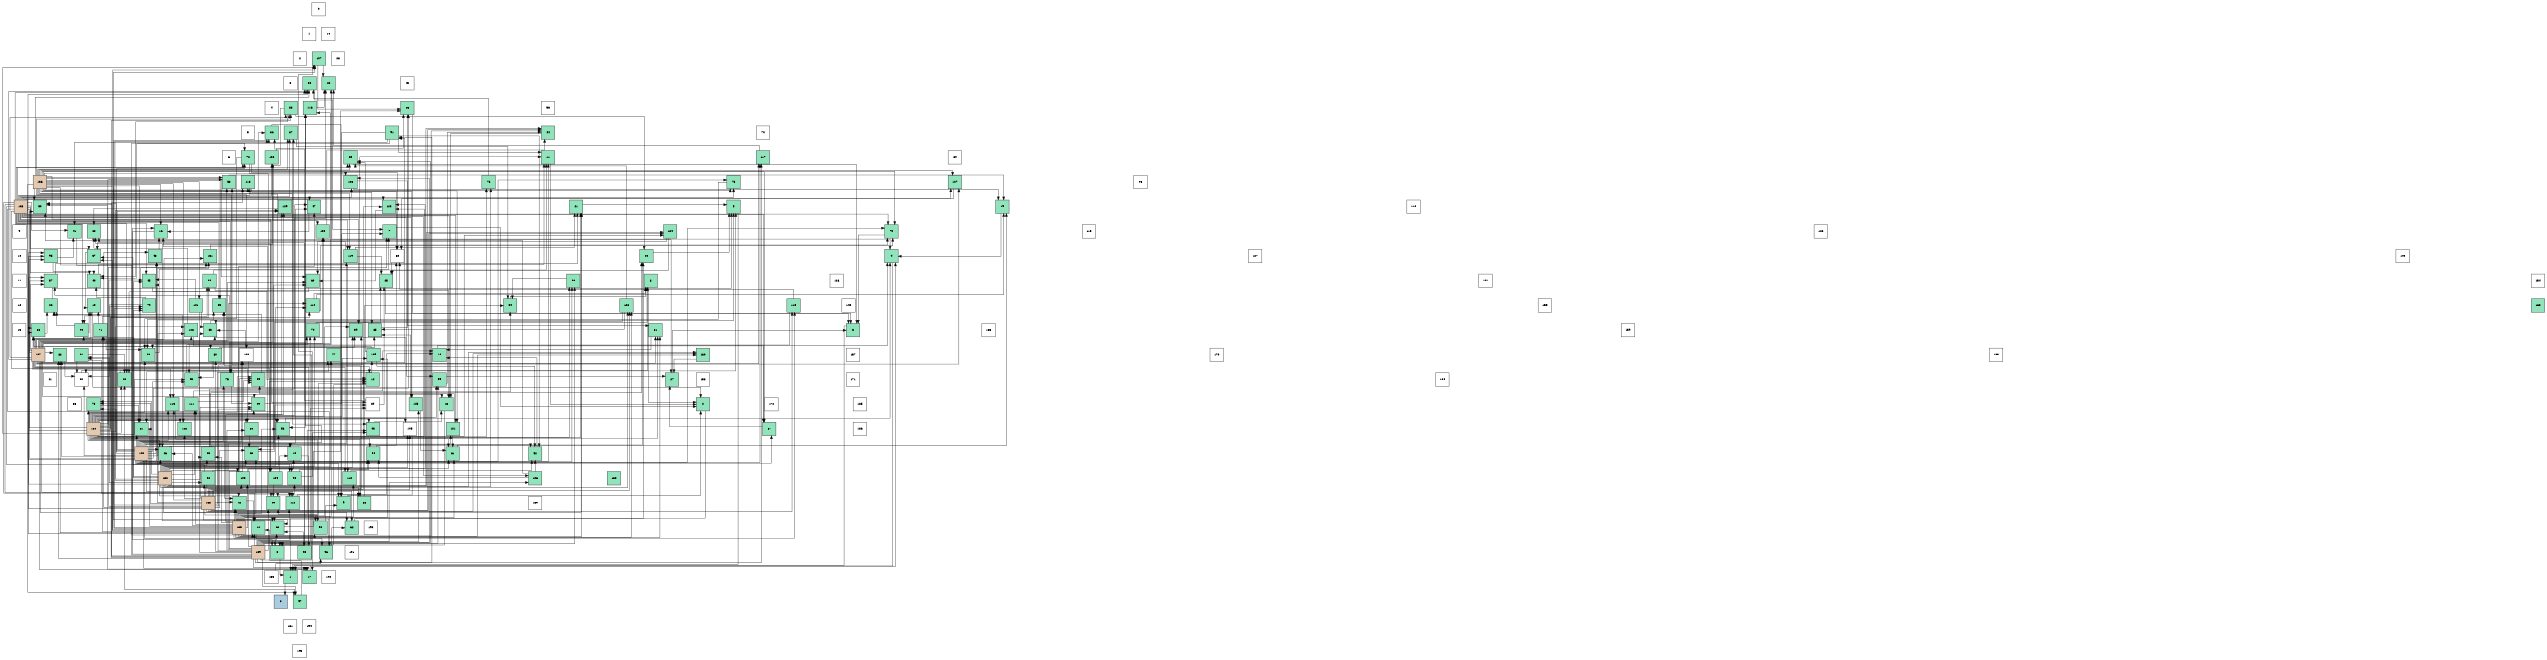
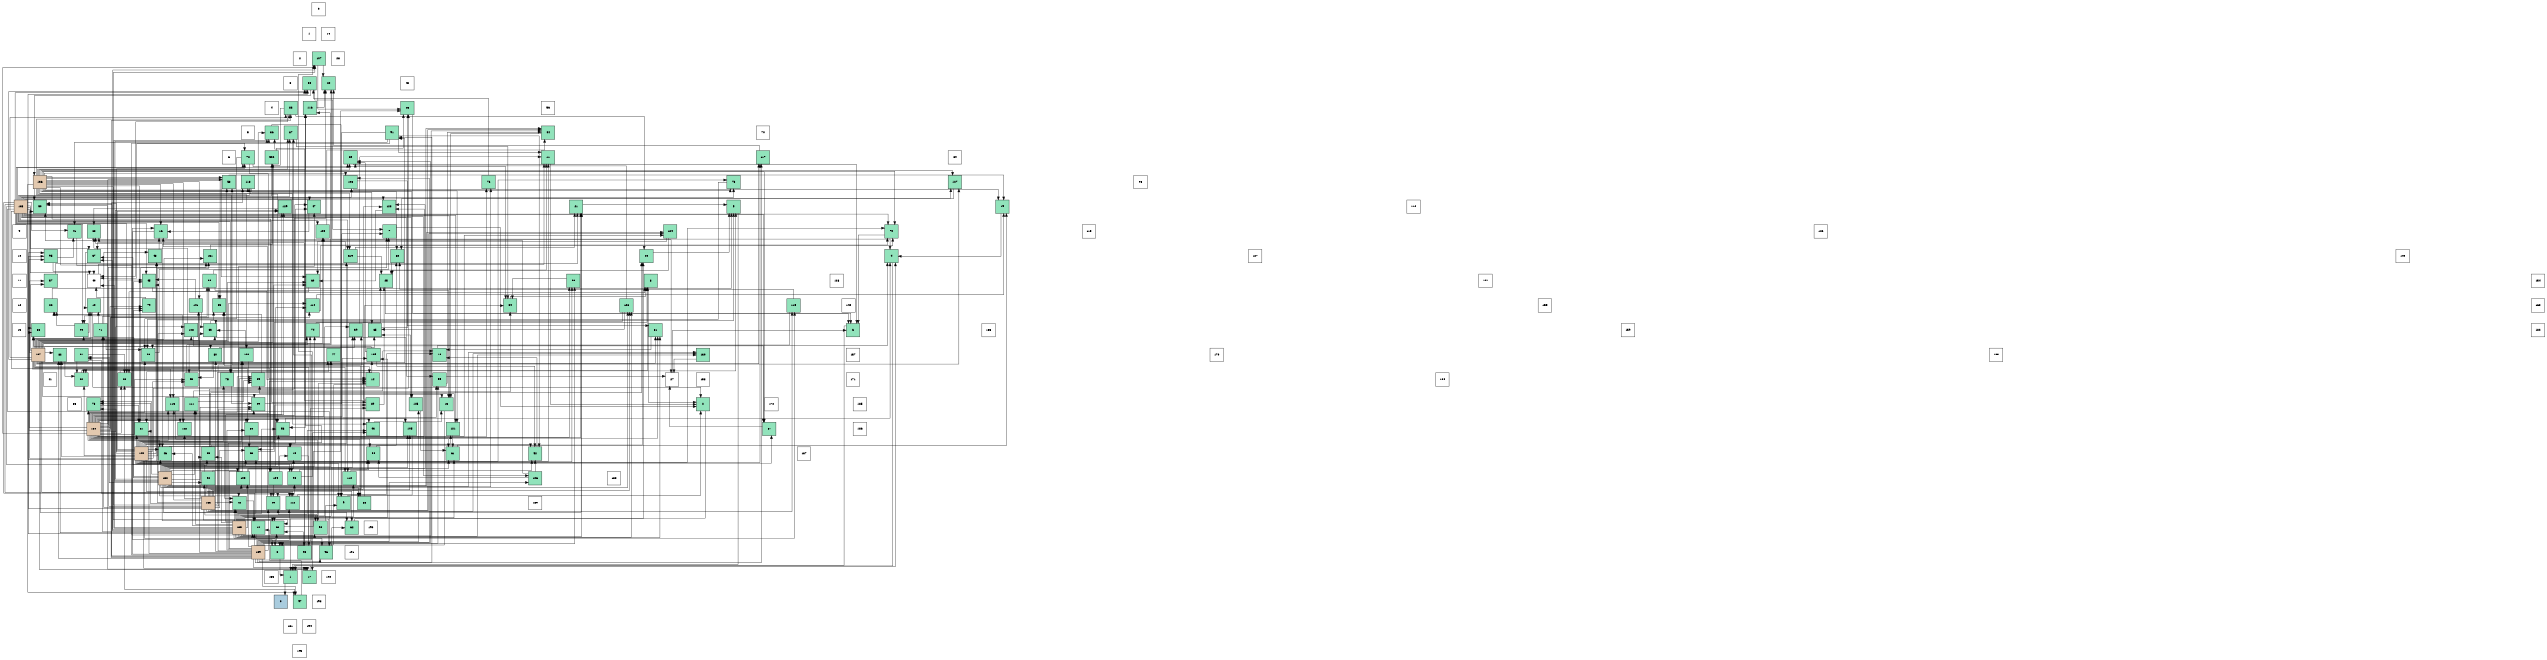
(135, 97) -> (137, 96)
(272, 157) -> (272, 157)
(357, 172) -> (443, 167)
(237, 219) -> none
(350, 256) -> (350, 256)
(397, 256) -> (397, 256)
(94, 281) -> (94, 281)
(479, 294) -> (419, 293)
(179, 295) -> none
(2538, 305) -> (2538, 305)
(47, 325) -> none
none -> (2538, 330)
(110, 333) -> (170, 370)
none -> (127, 340)
(246, 355) -> (246, 355)
(81, 380) -> (81, 380)
(672, 380) -> (672, 380)
(373, 404) -> (373, 404)
(410, 429) -> (410, 429)
none -> (804, 454)
(614, 478) -> (614, 478)
(36, 484) -> (115, 400)
(150, 523) -> (149, 544)
(296, 564) -> (288, 562)
none -> (319, 602)
